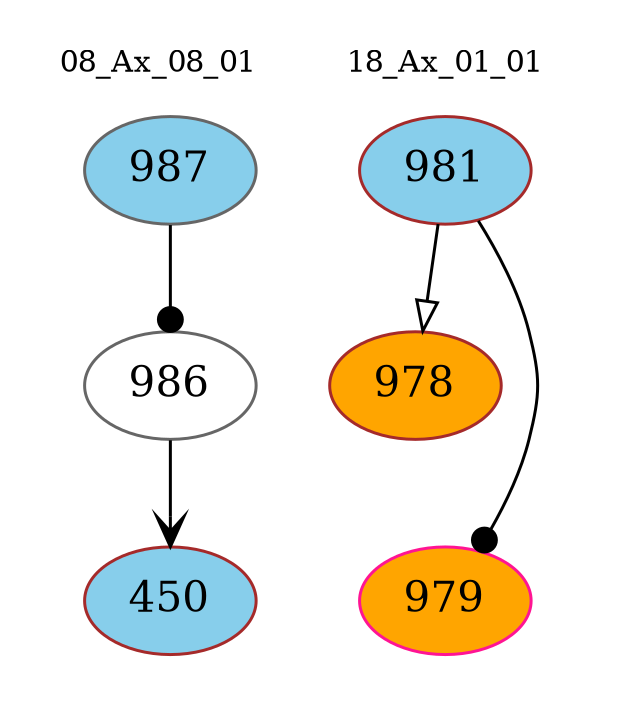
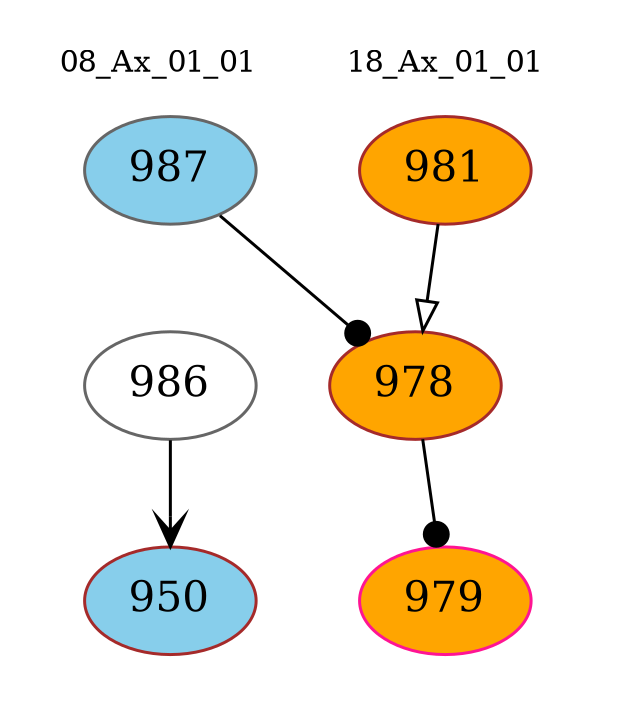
(158, 64) -> (158, 64)
(445, 170) -> (445, 170)
(170, 266) -> (262, 251)
(537, 373) -> (429, 481)
(170, 601) -> (170, 601)
